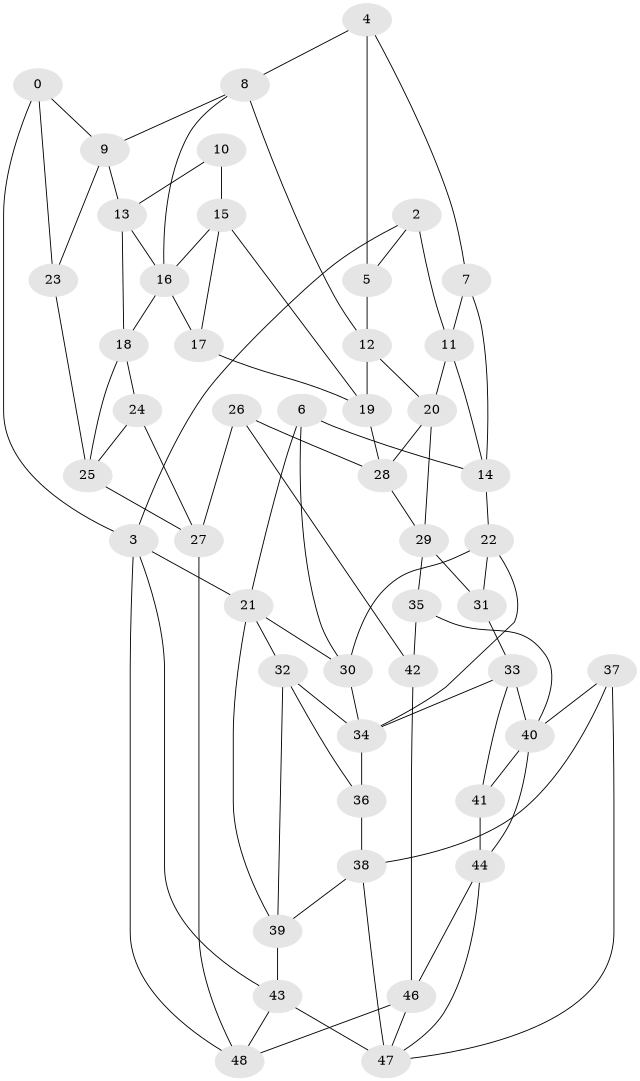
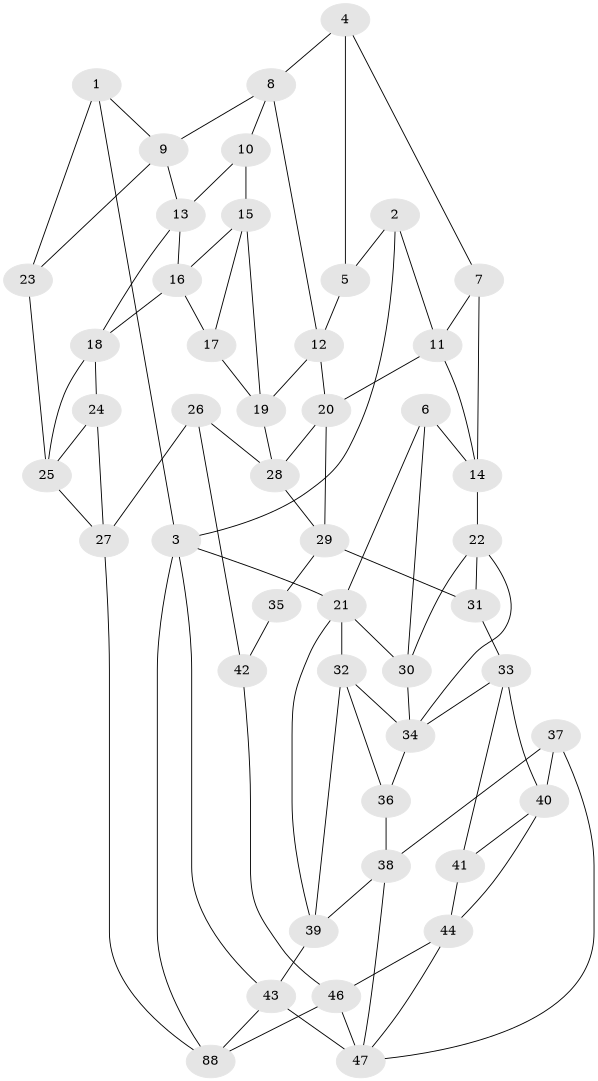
(38, 85) -> (97, 85)
(174, 171) -> (259, 118)
(527, 638) -> none
(240, 1061) -> (211, 1061)
